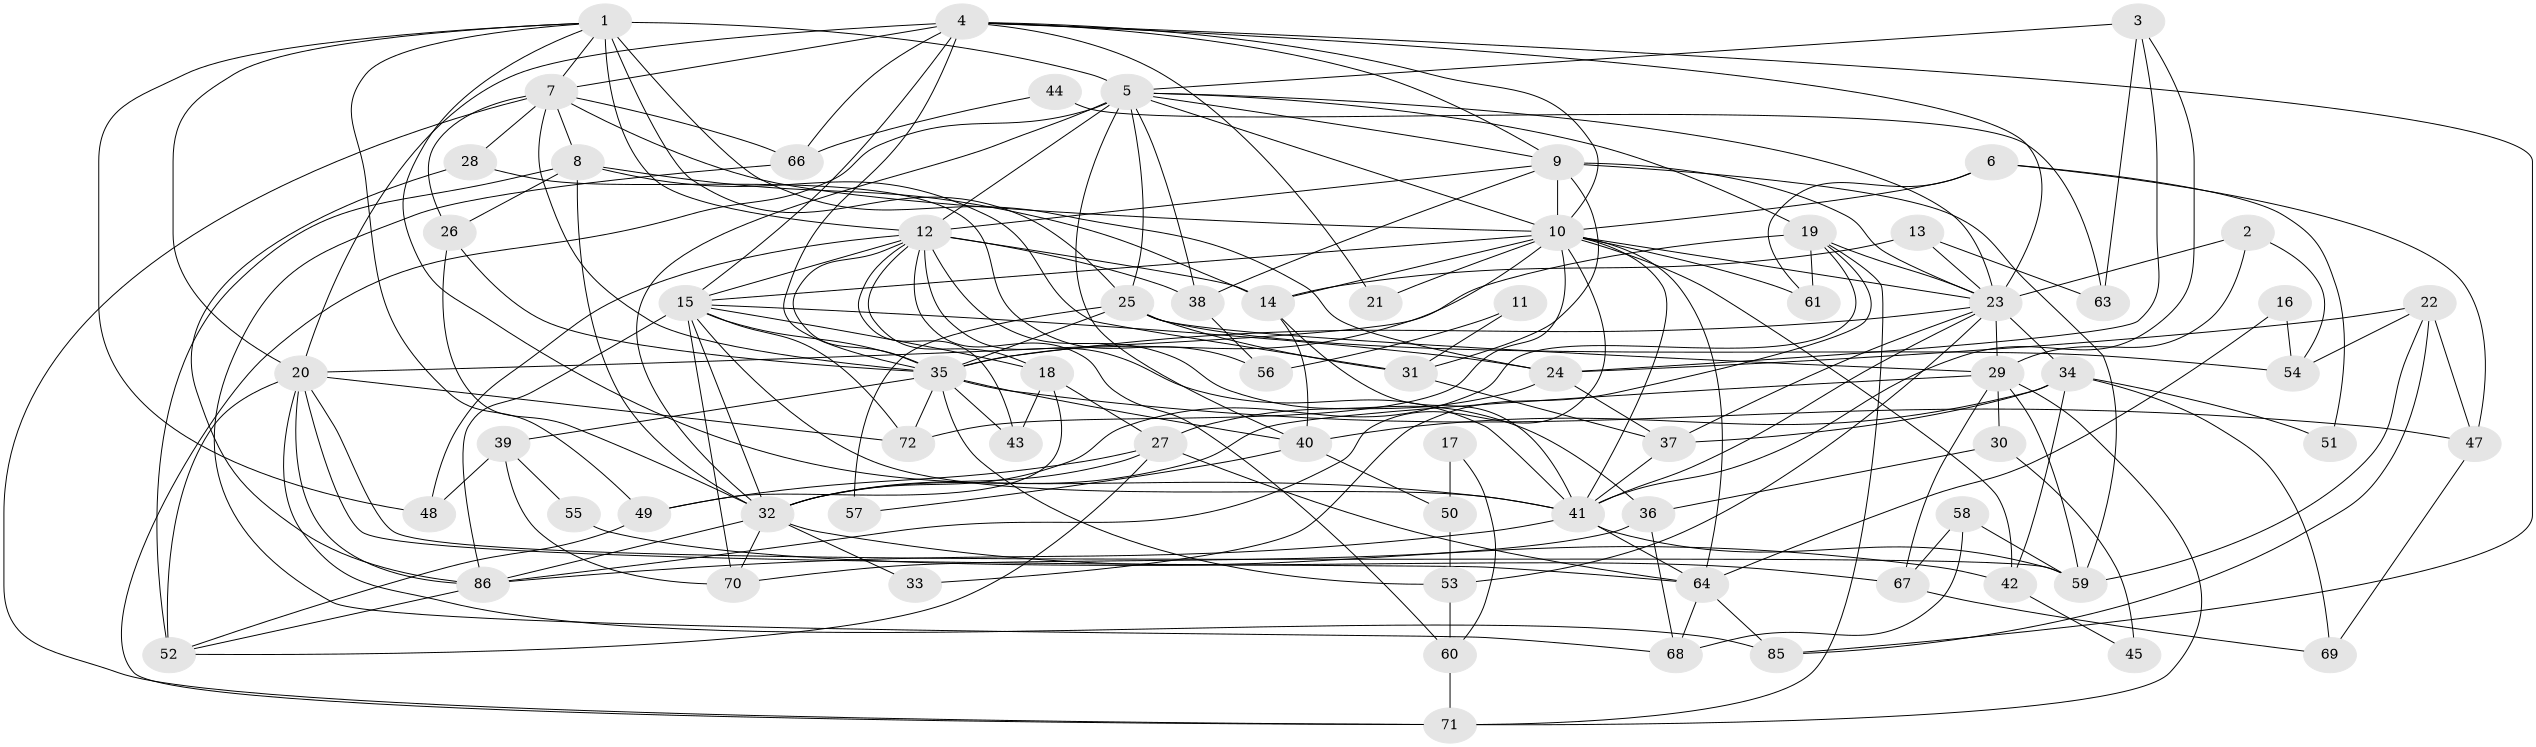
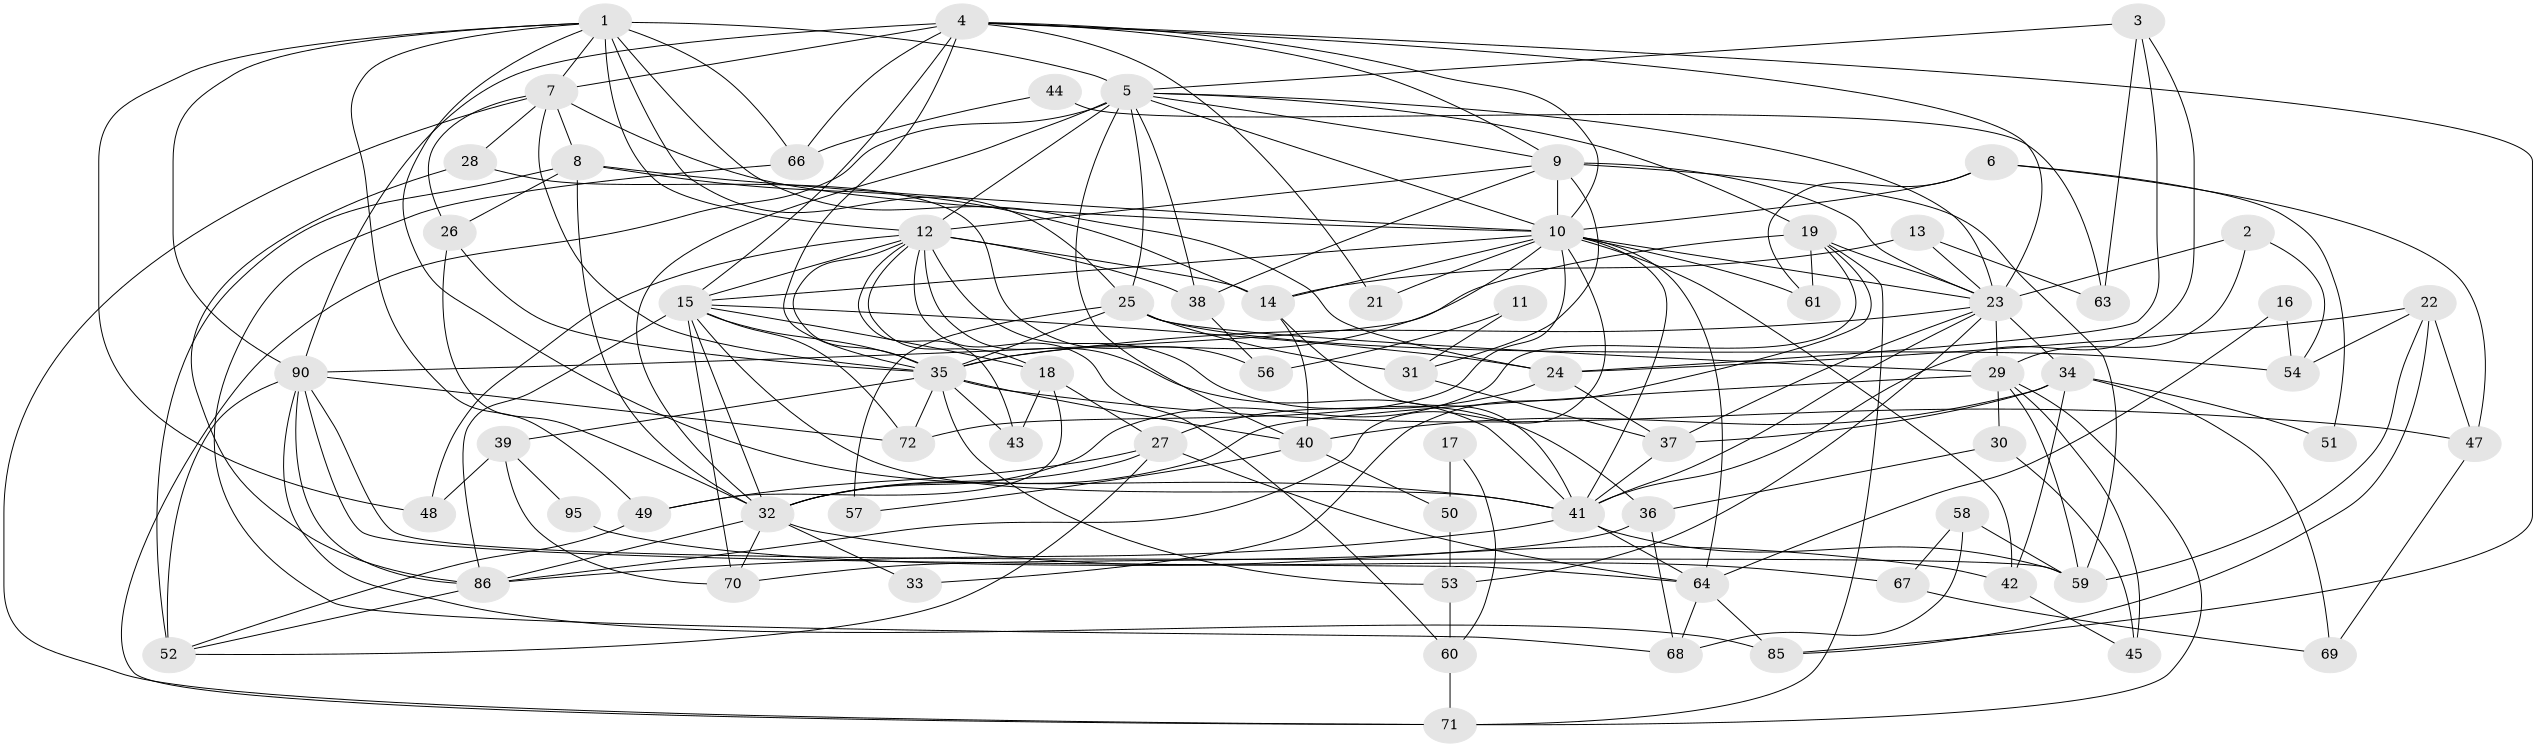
(677, 121) -> (718, 73)
(1011, 231) -> (1067, 205)
(301, 374) -> (301, 374)
(1937, 474) -> (2101, 485)
(574, 514) -> (574, 514)
